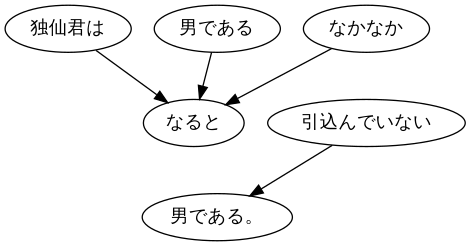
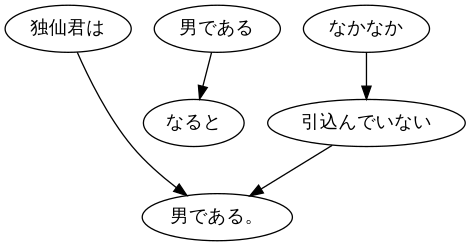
(126, 73) -> (118, 127)
(285, 74) -> (366, 69)
